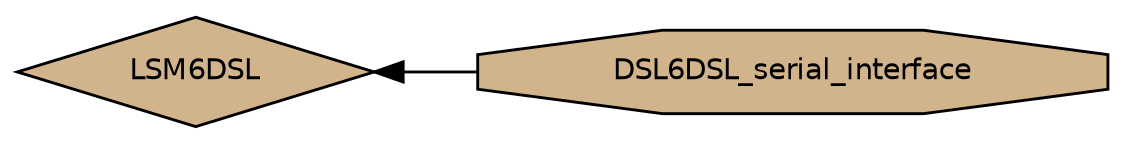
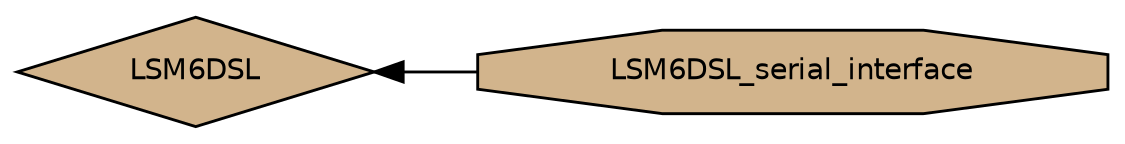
(793, 72) -> (793, 72)
